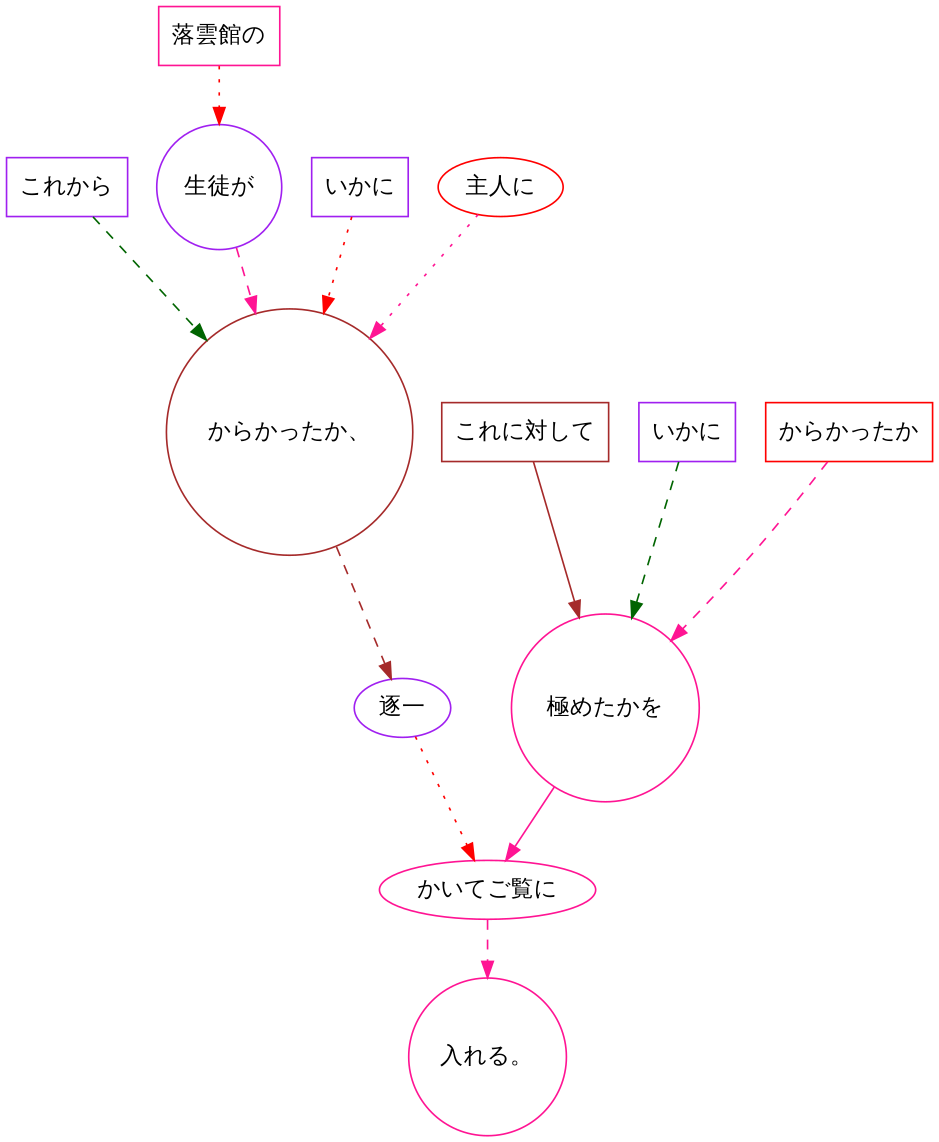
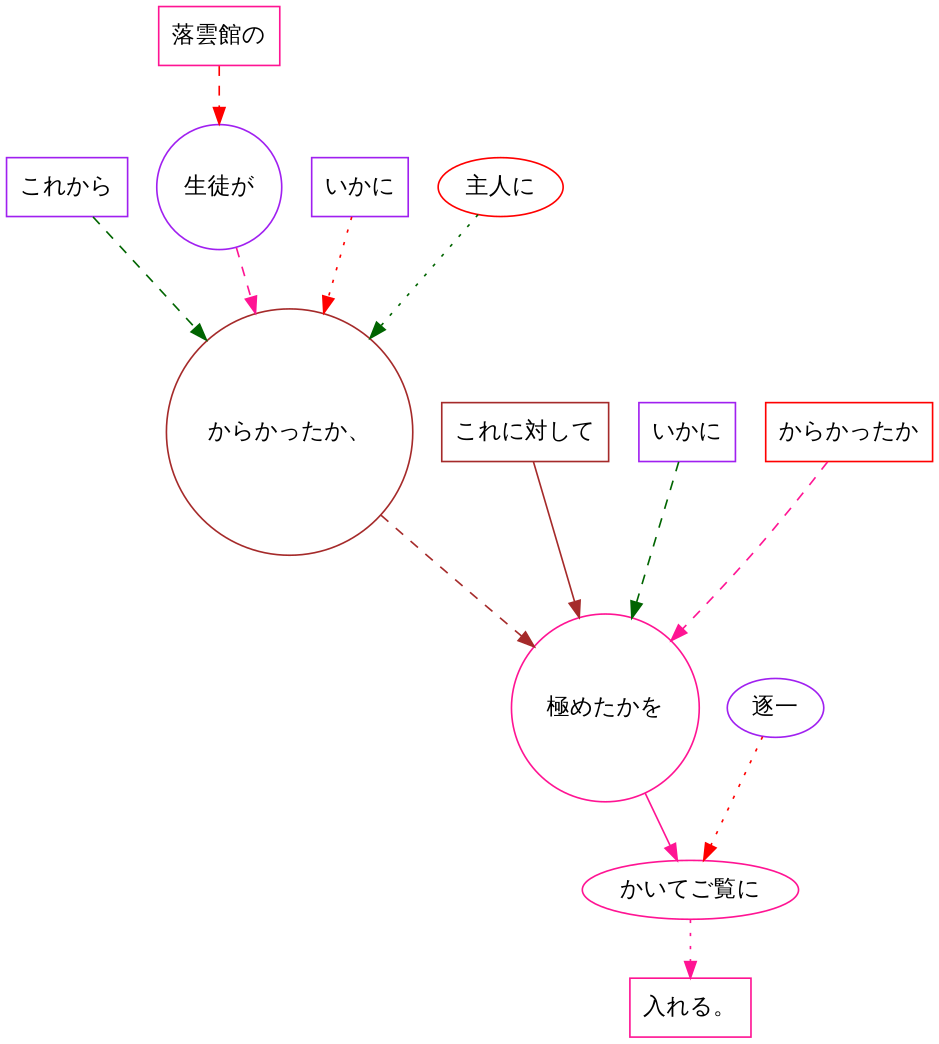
(219, 87) -> (219, 87)
(430, 270) -> (430, 270)
(361, 605) -> (451, 576)
(488, 941) -> (690, 941)
(488, 1057) -> (690, 1008)
